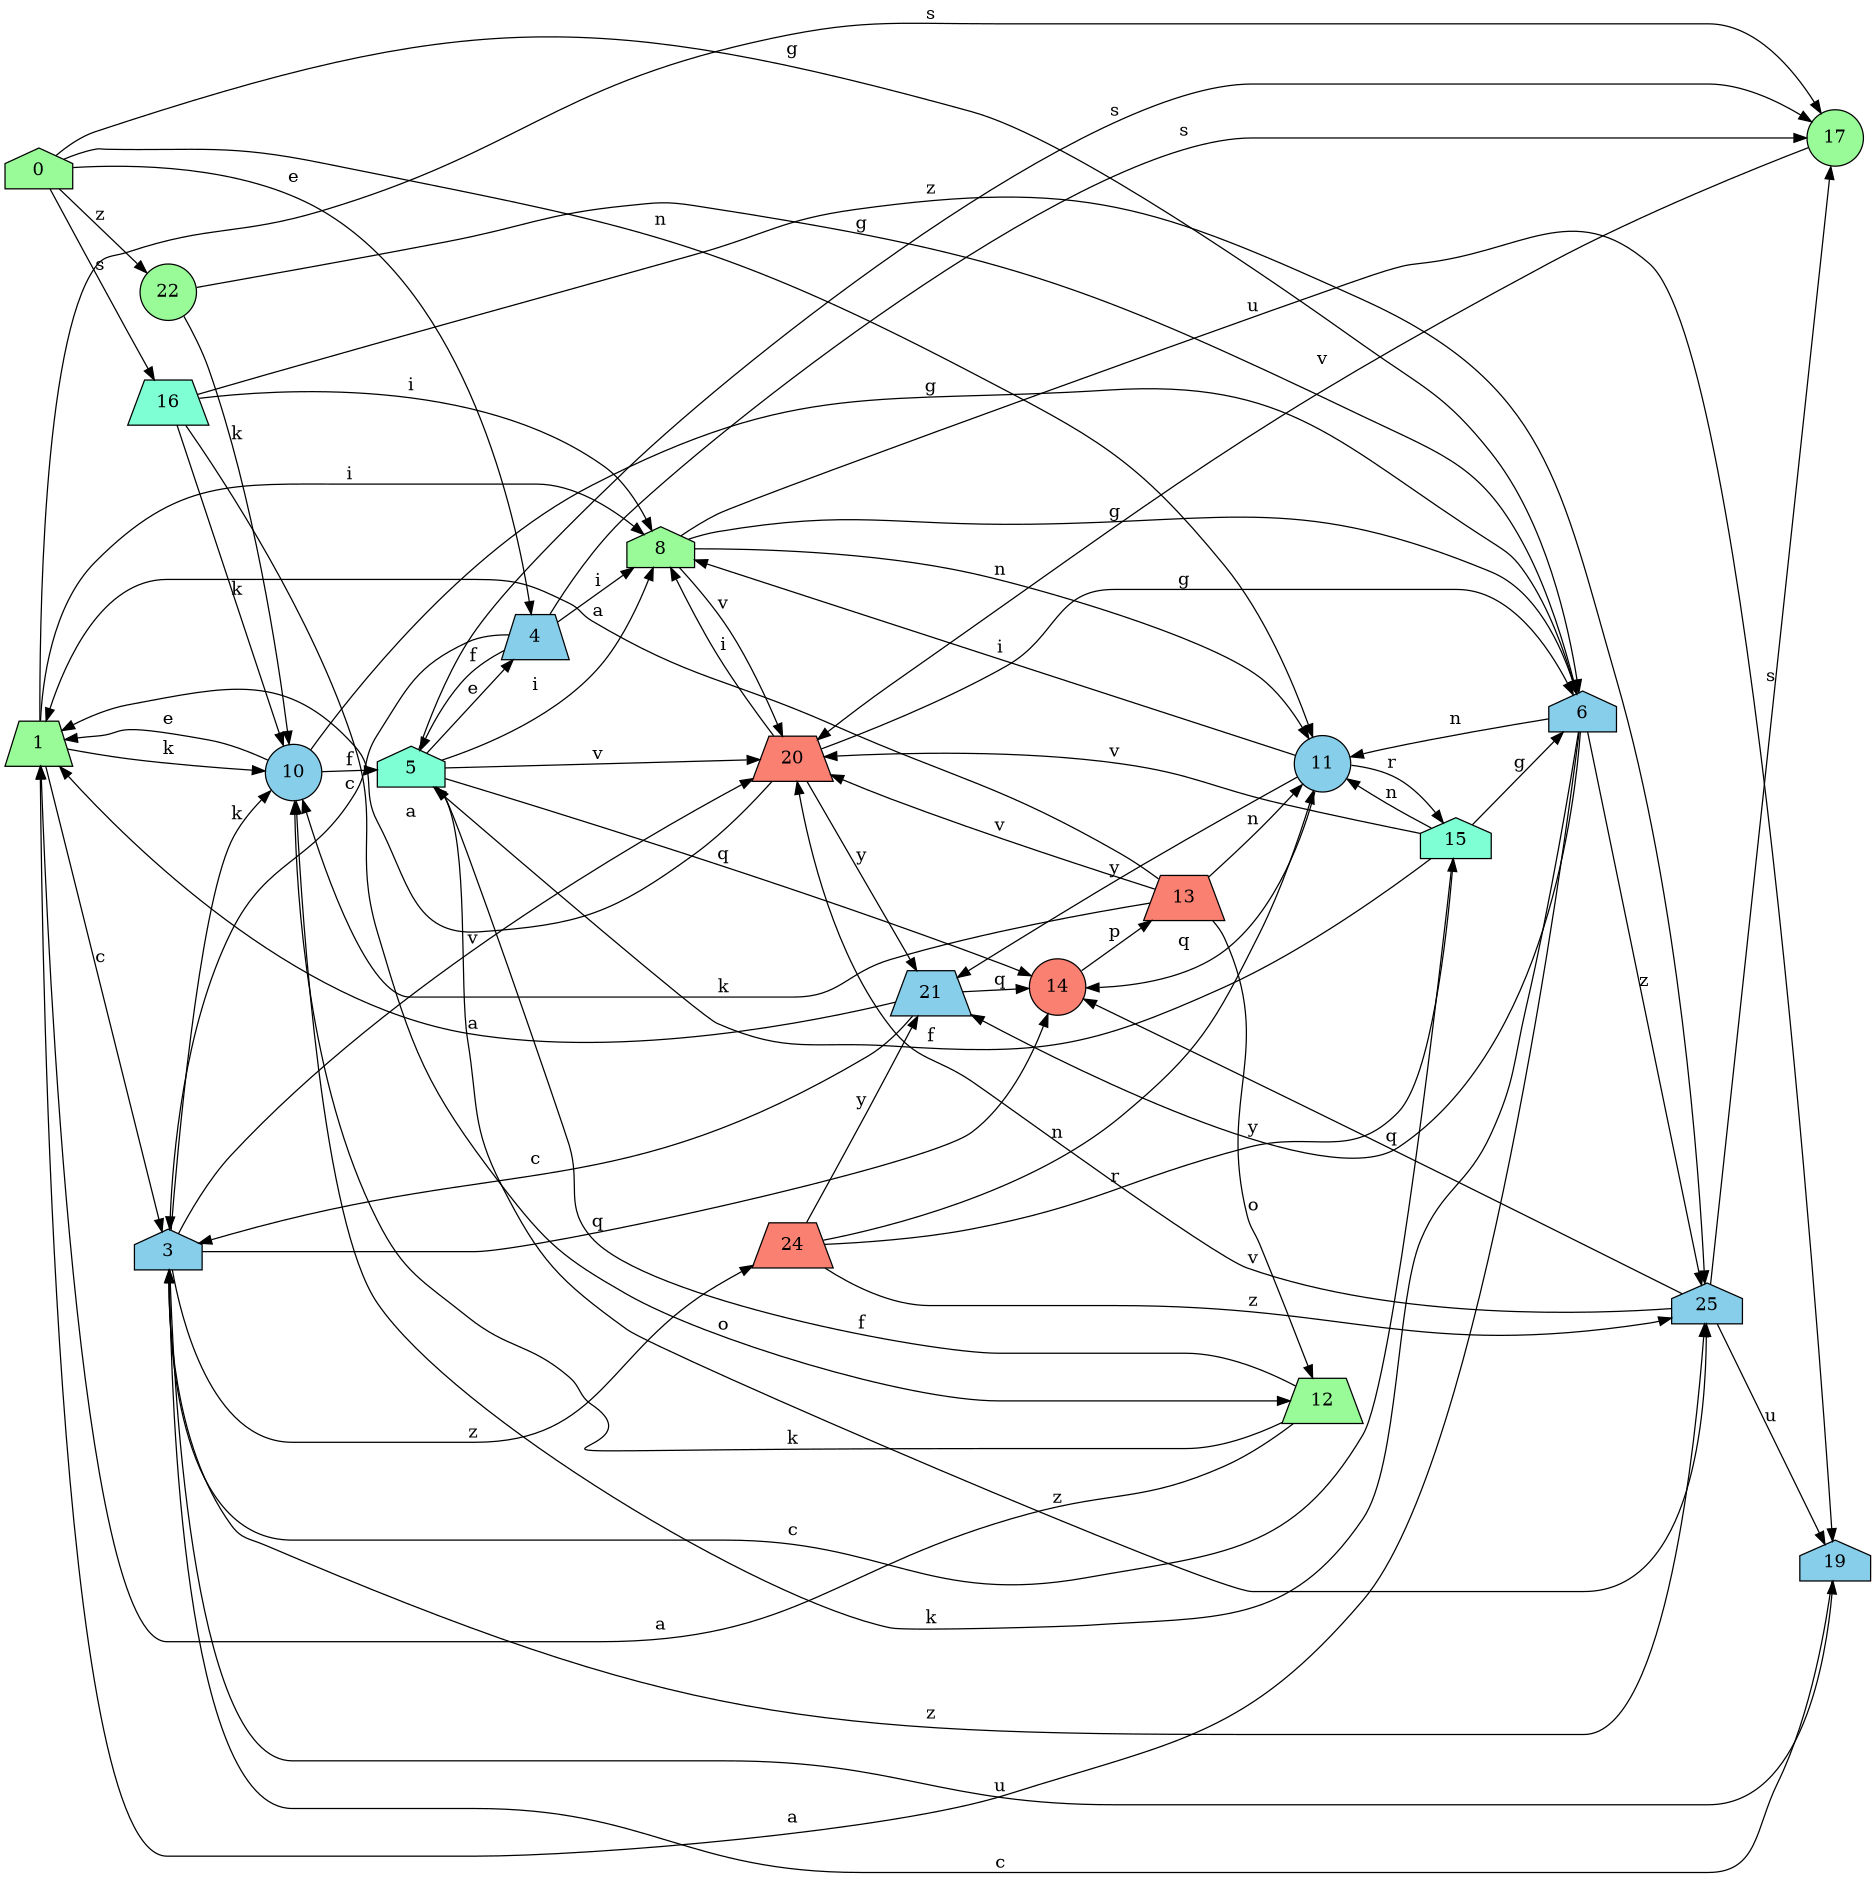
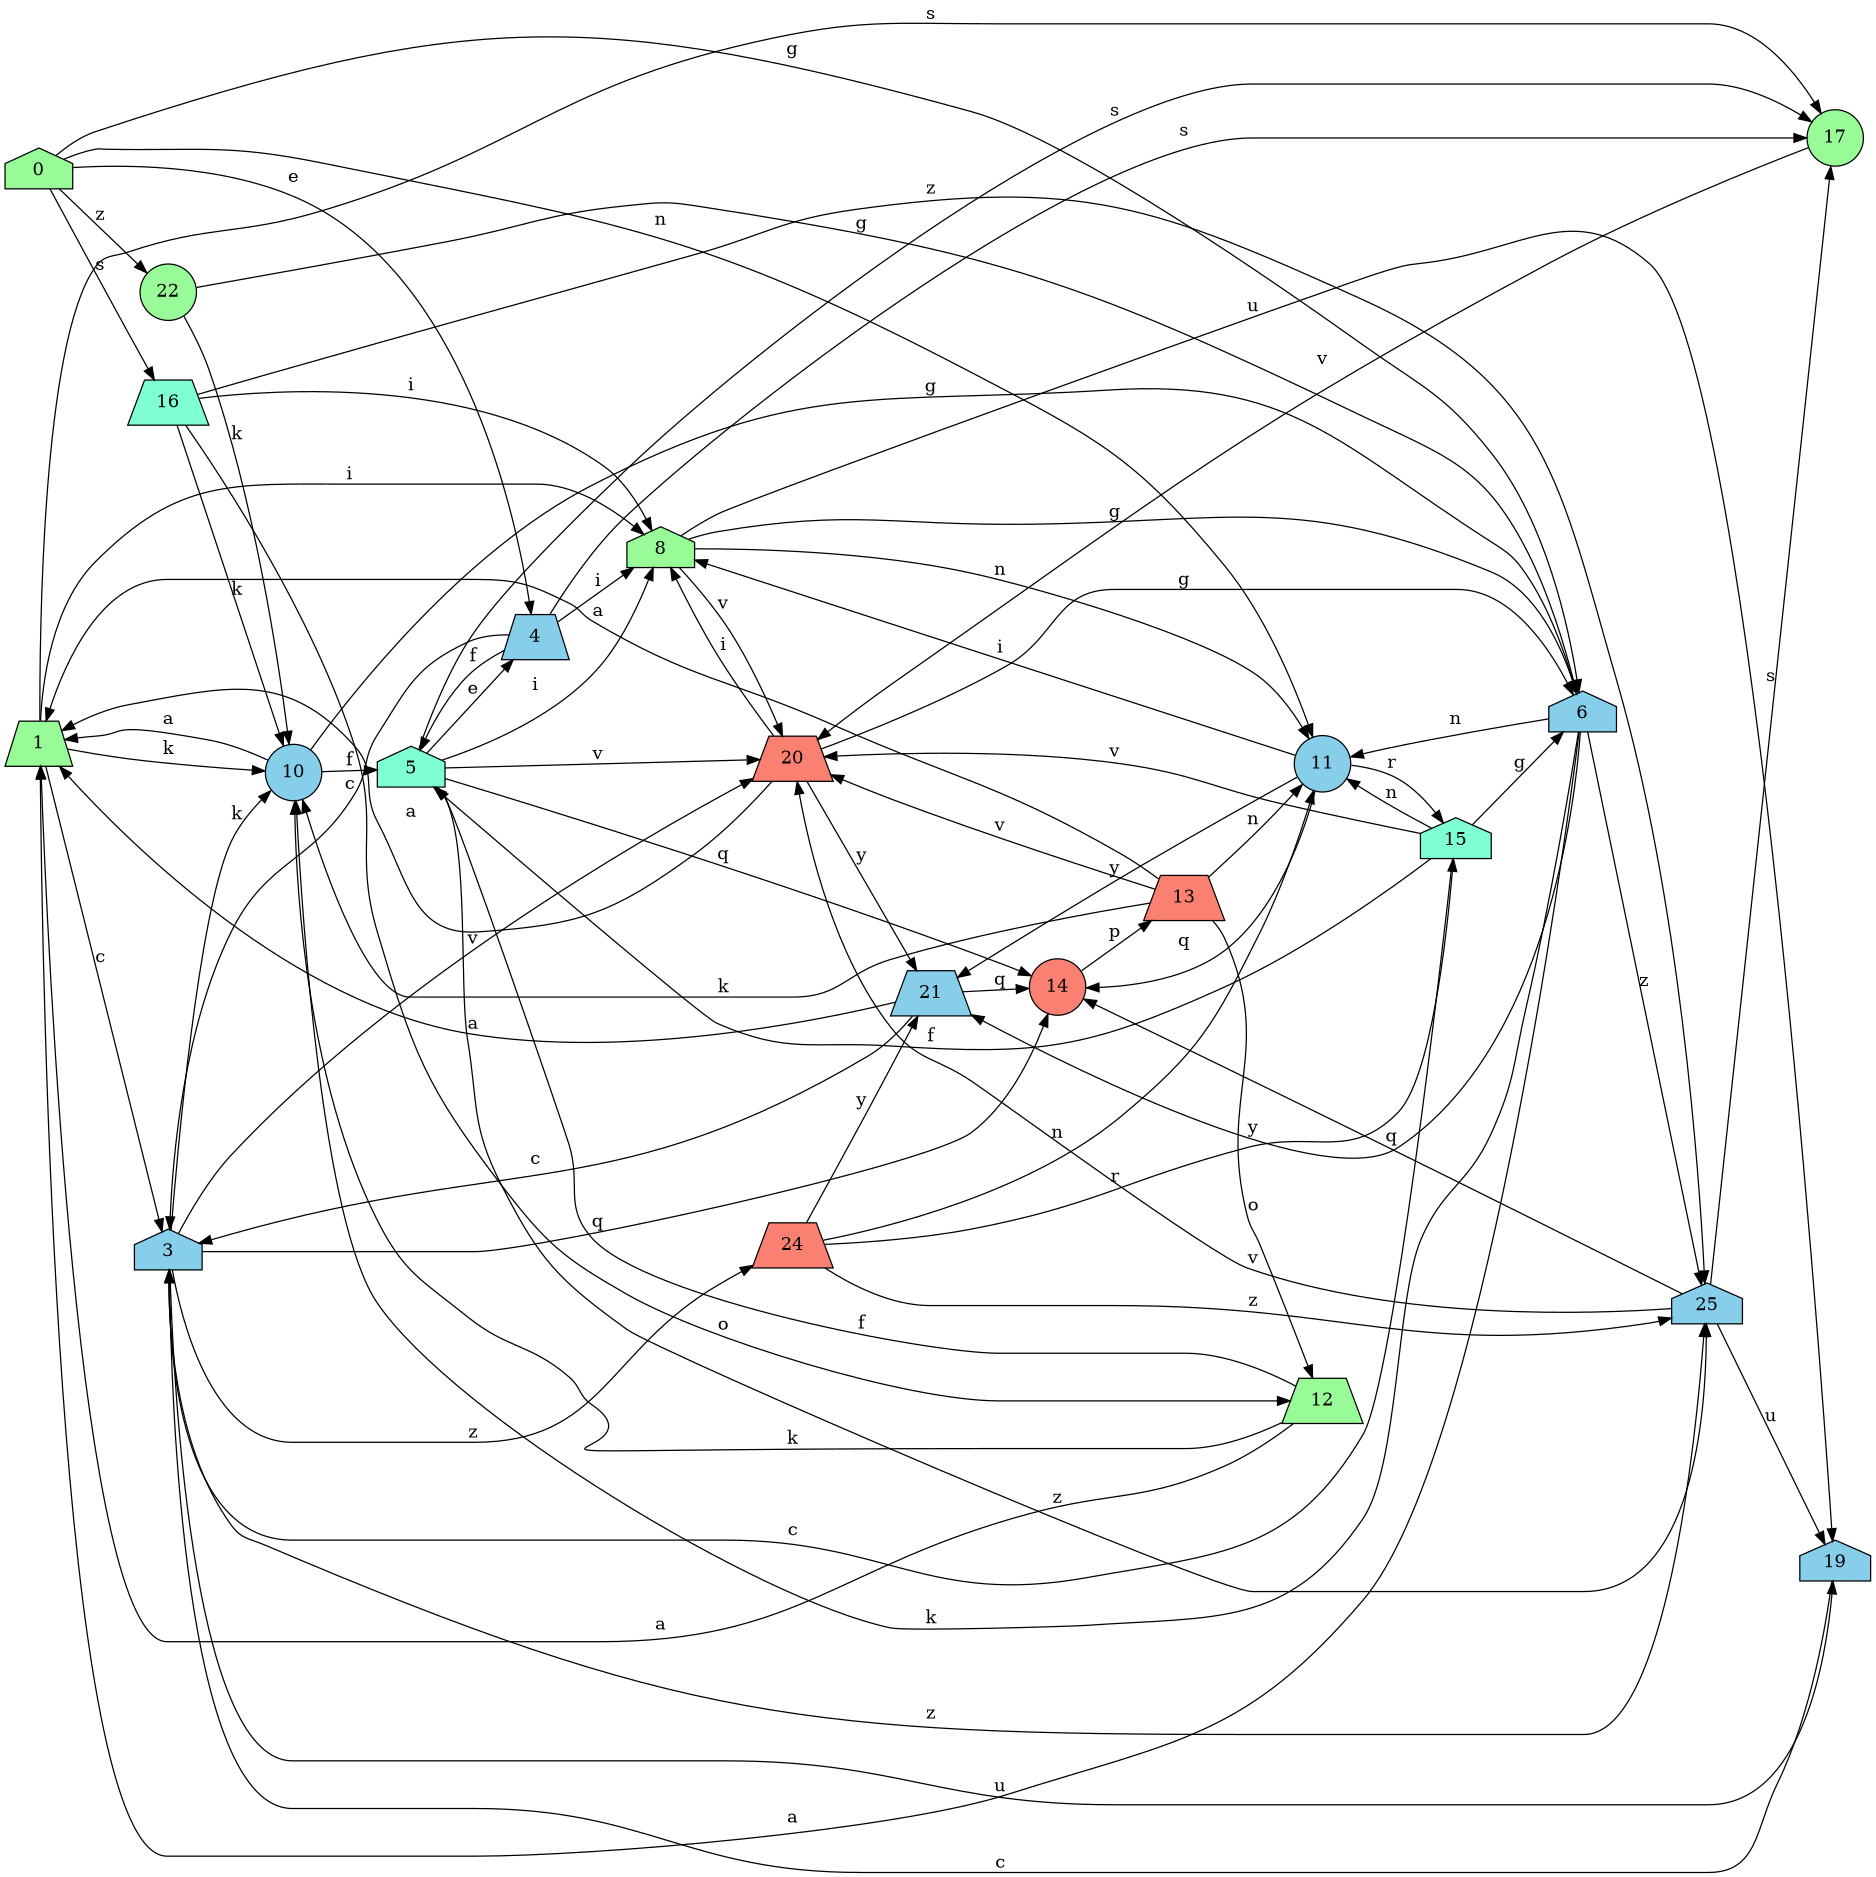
(168, 719) -> (168, 719)
